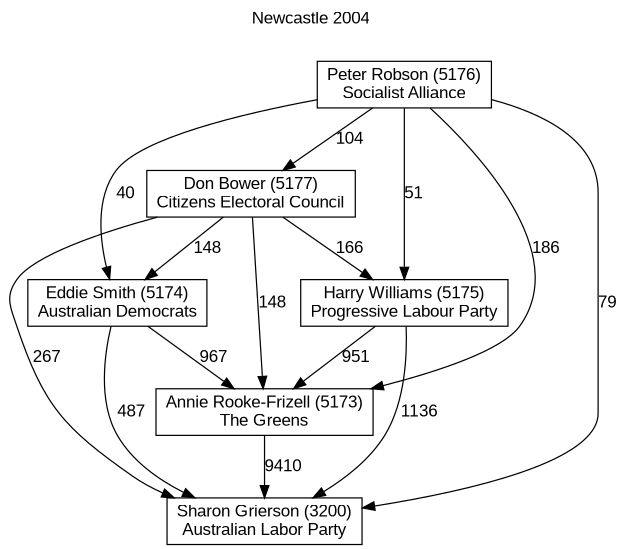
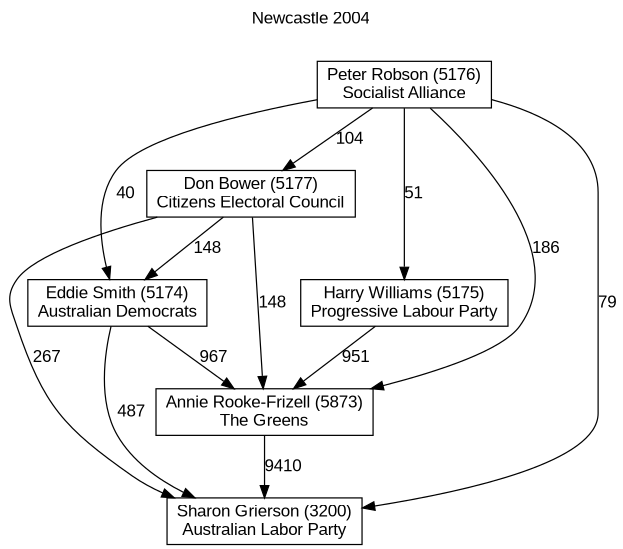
(323, 245) -> none
(265, 412) -> (265, 412)
(391, 423) -> none
